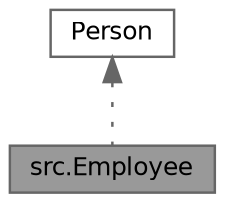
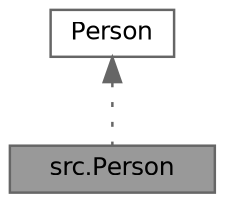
(112, 169) -> (112, 169)
